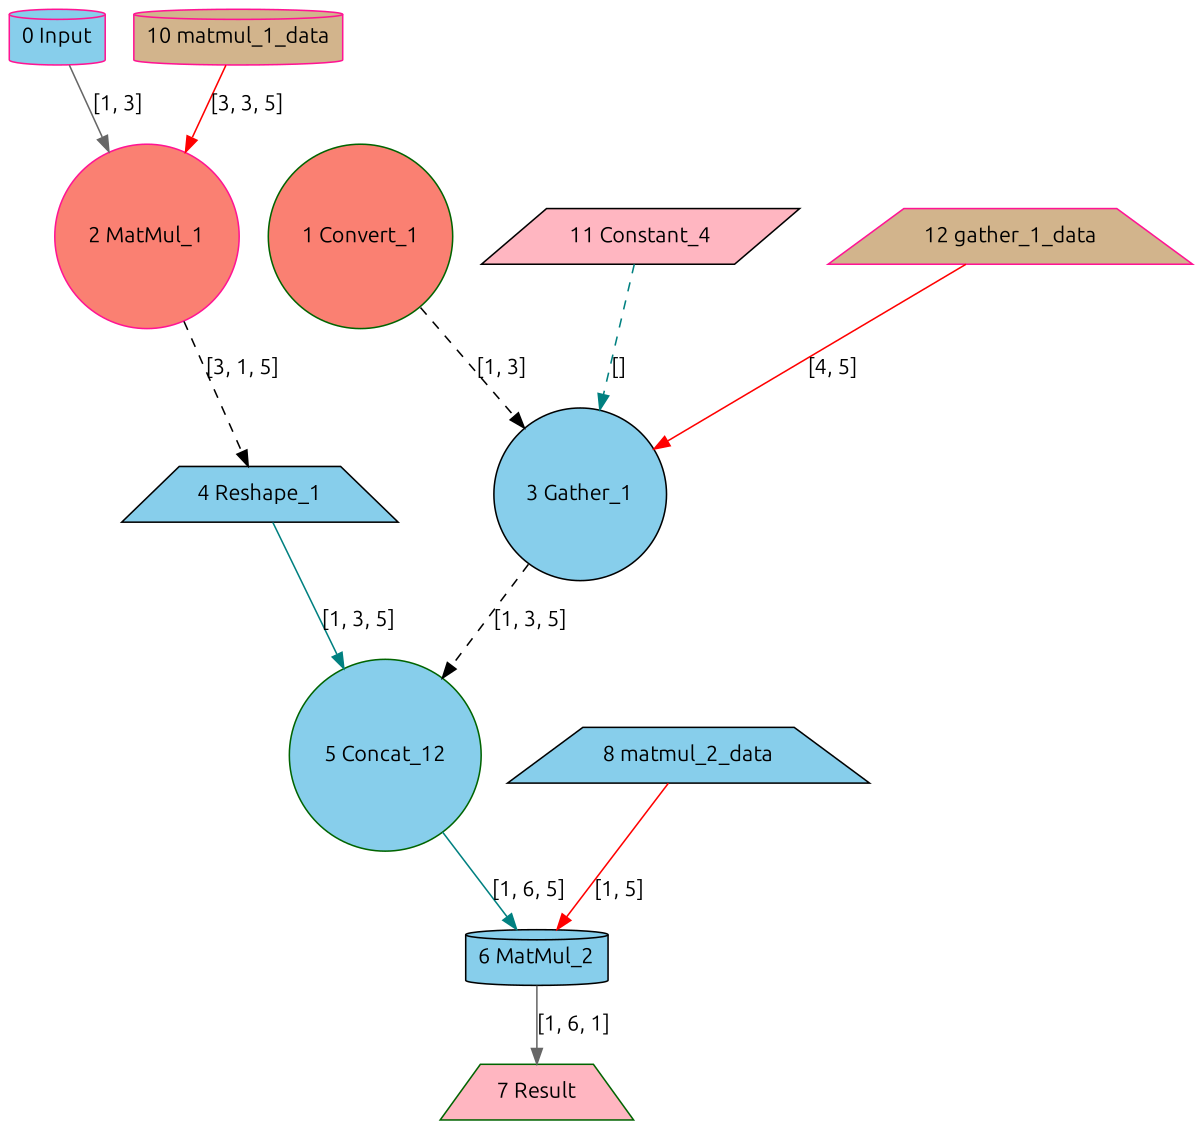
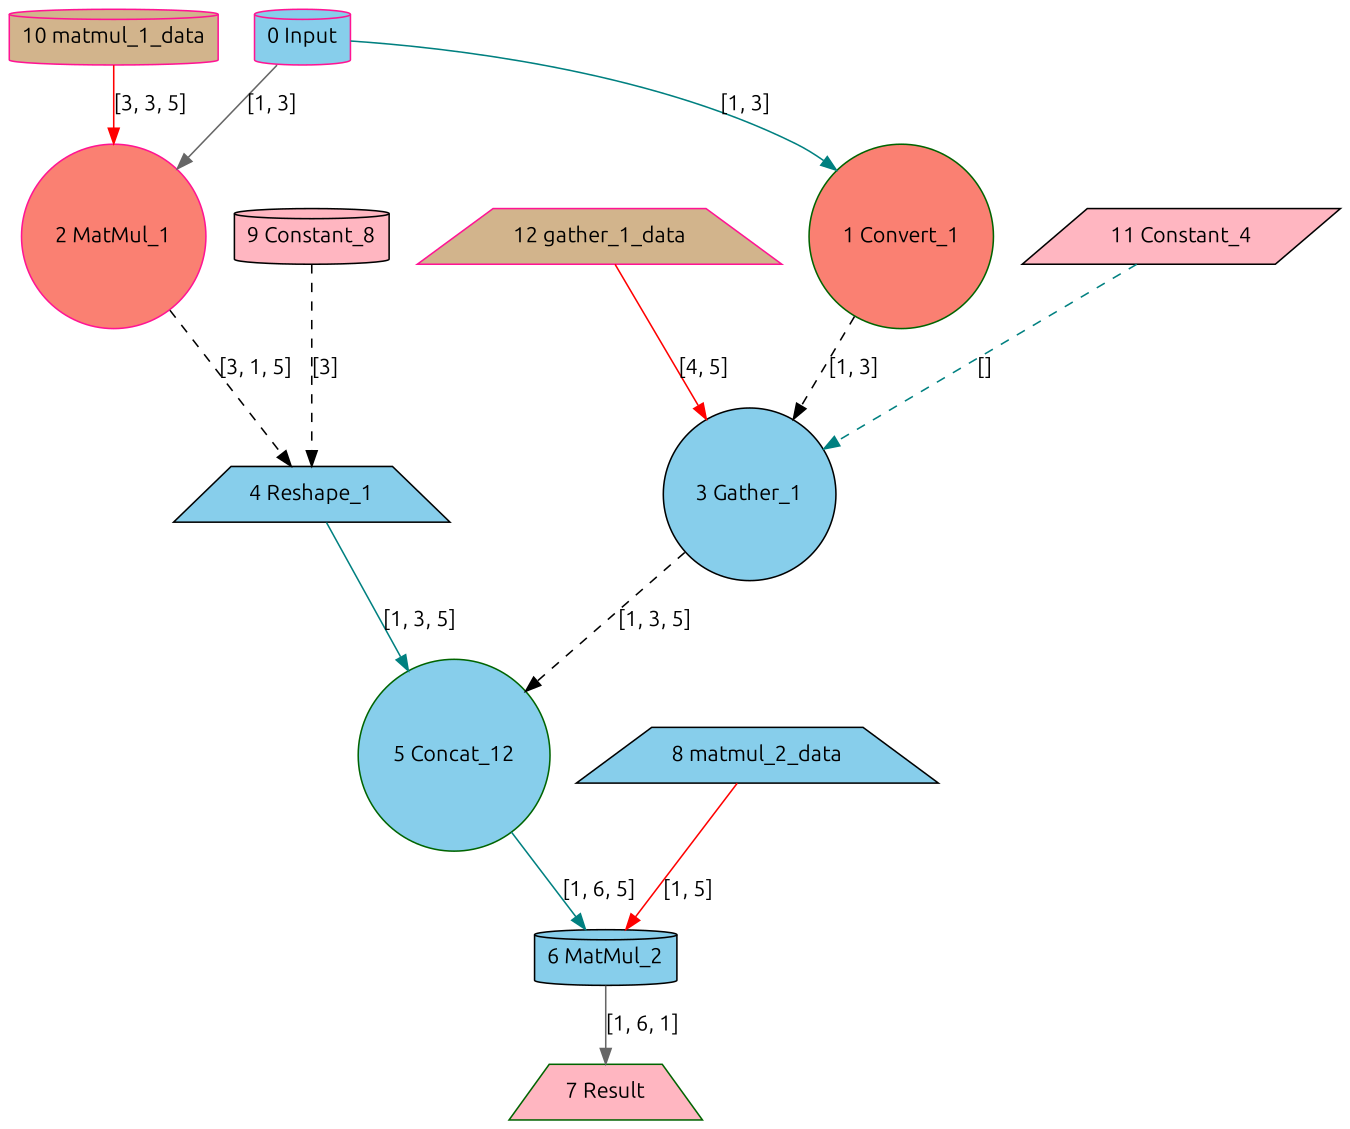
none -> (594, 76)
none -> (312, 236)
